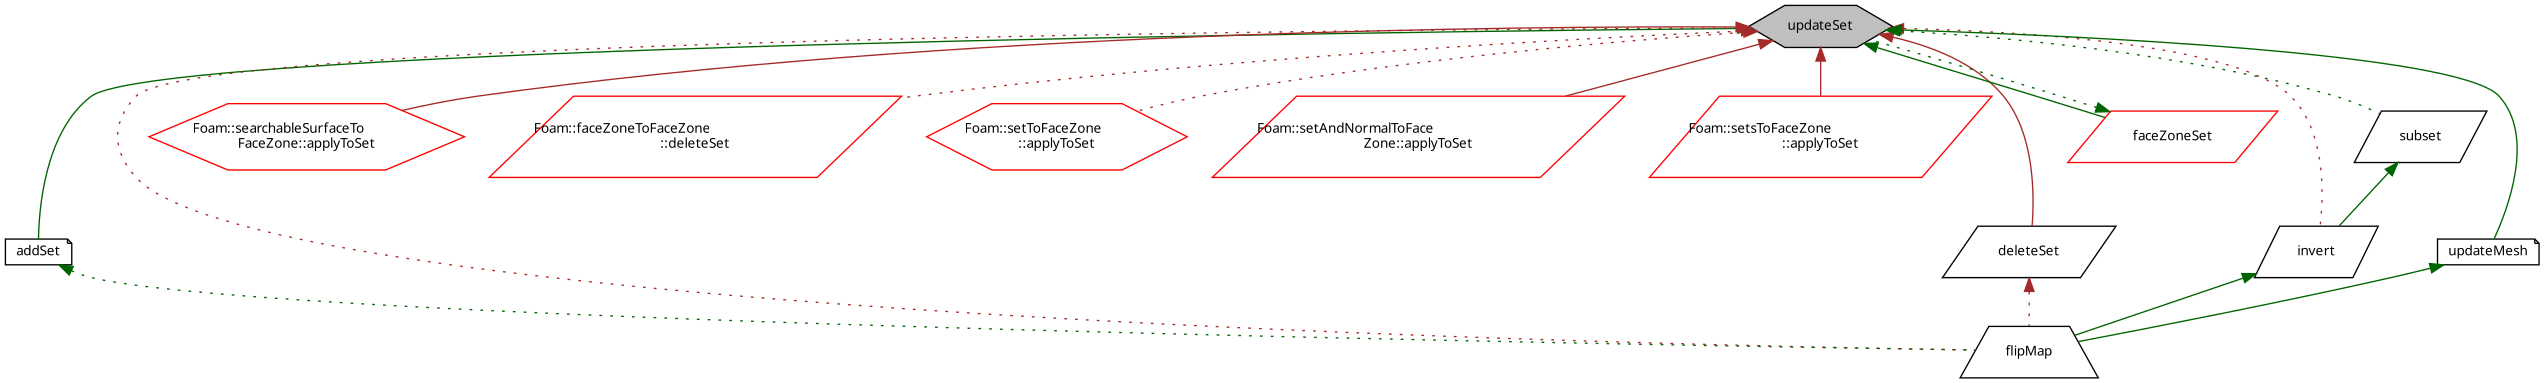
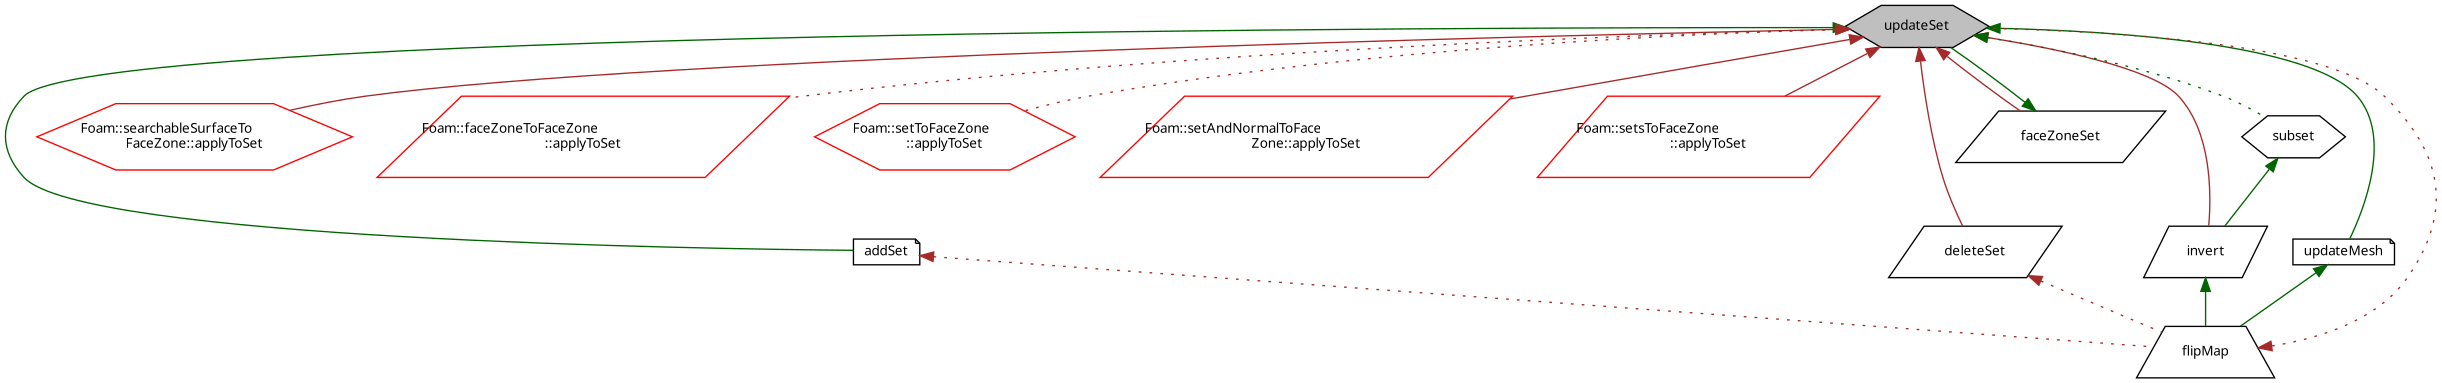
(2170, 51) -> (2166, 87)
(1984, 73) -> (1988, 74)
(1991, 82) -> (1983, 84)
(695, 137) -> (583, 137)
(2173, 137) -> (2061, 137)
(2421, 137) -> (2294, 137)
(209, 211) -> (2363, 83)
(1022, 330) -> (1544, 302)
